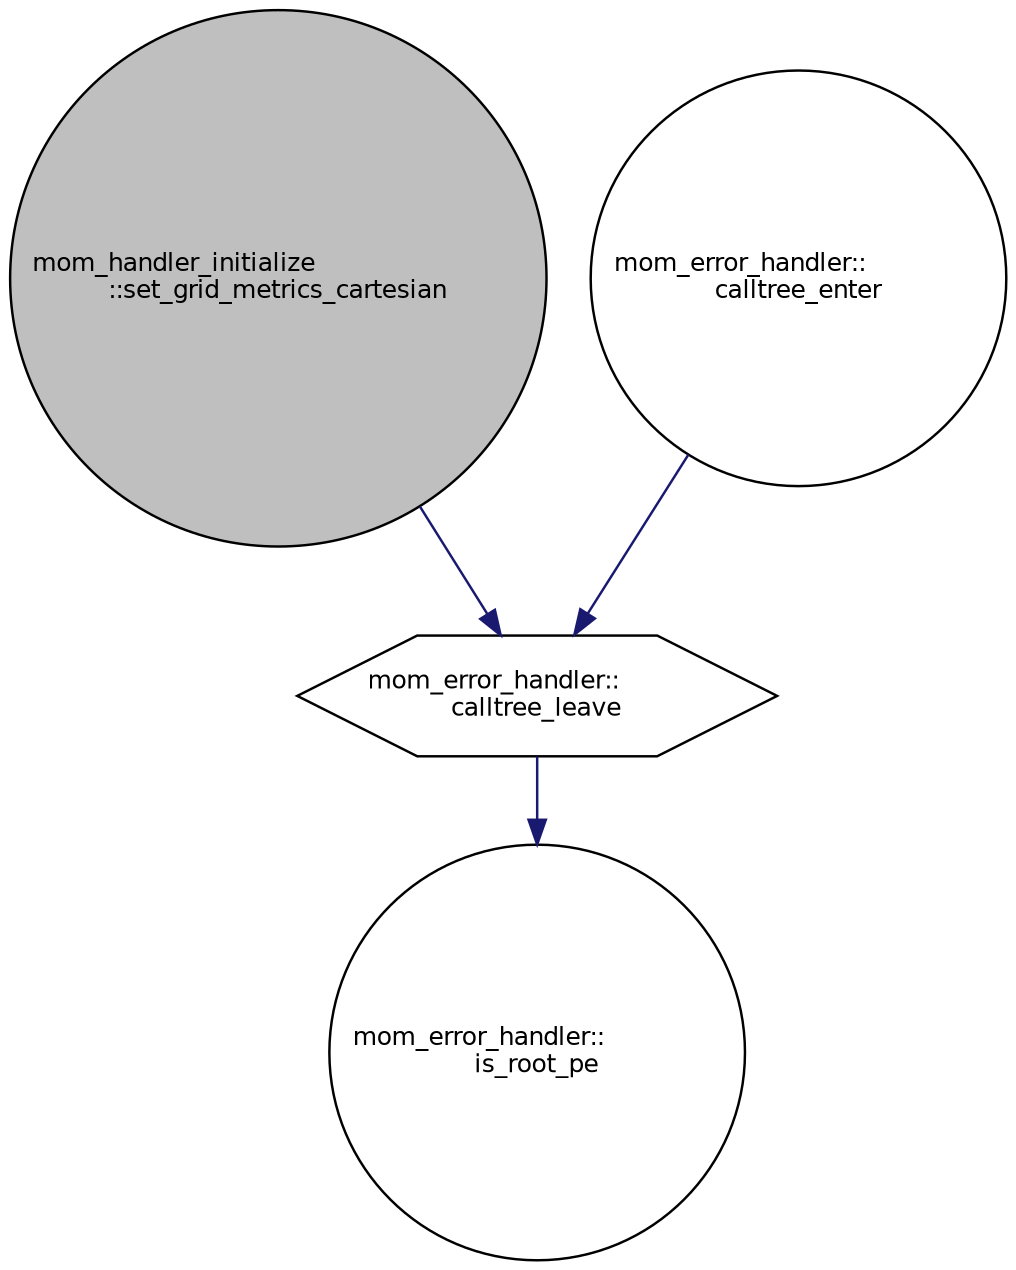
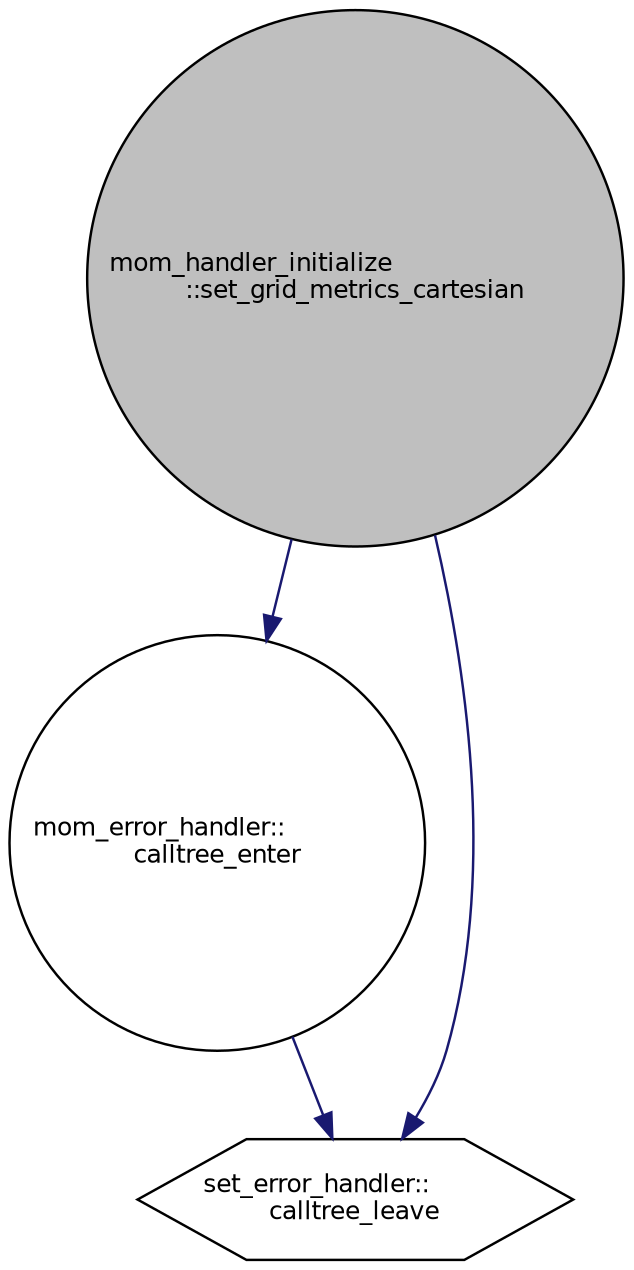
none -> (282, 578)
(537, 696) -> (355, 1200)
(537, 1052) -> none
